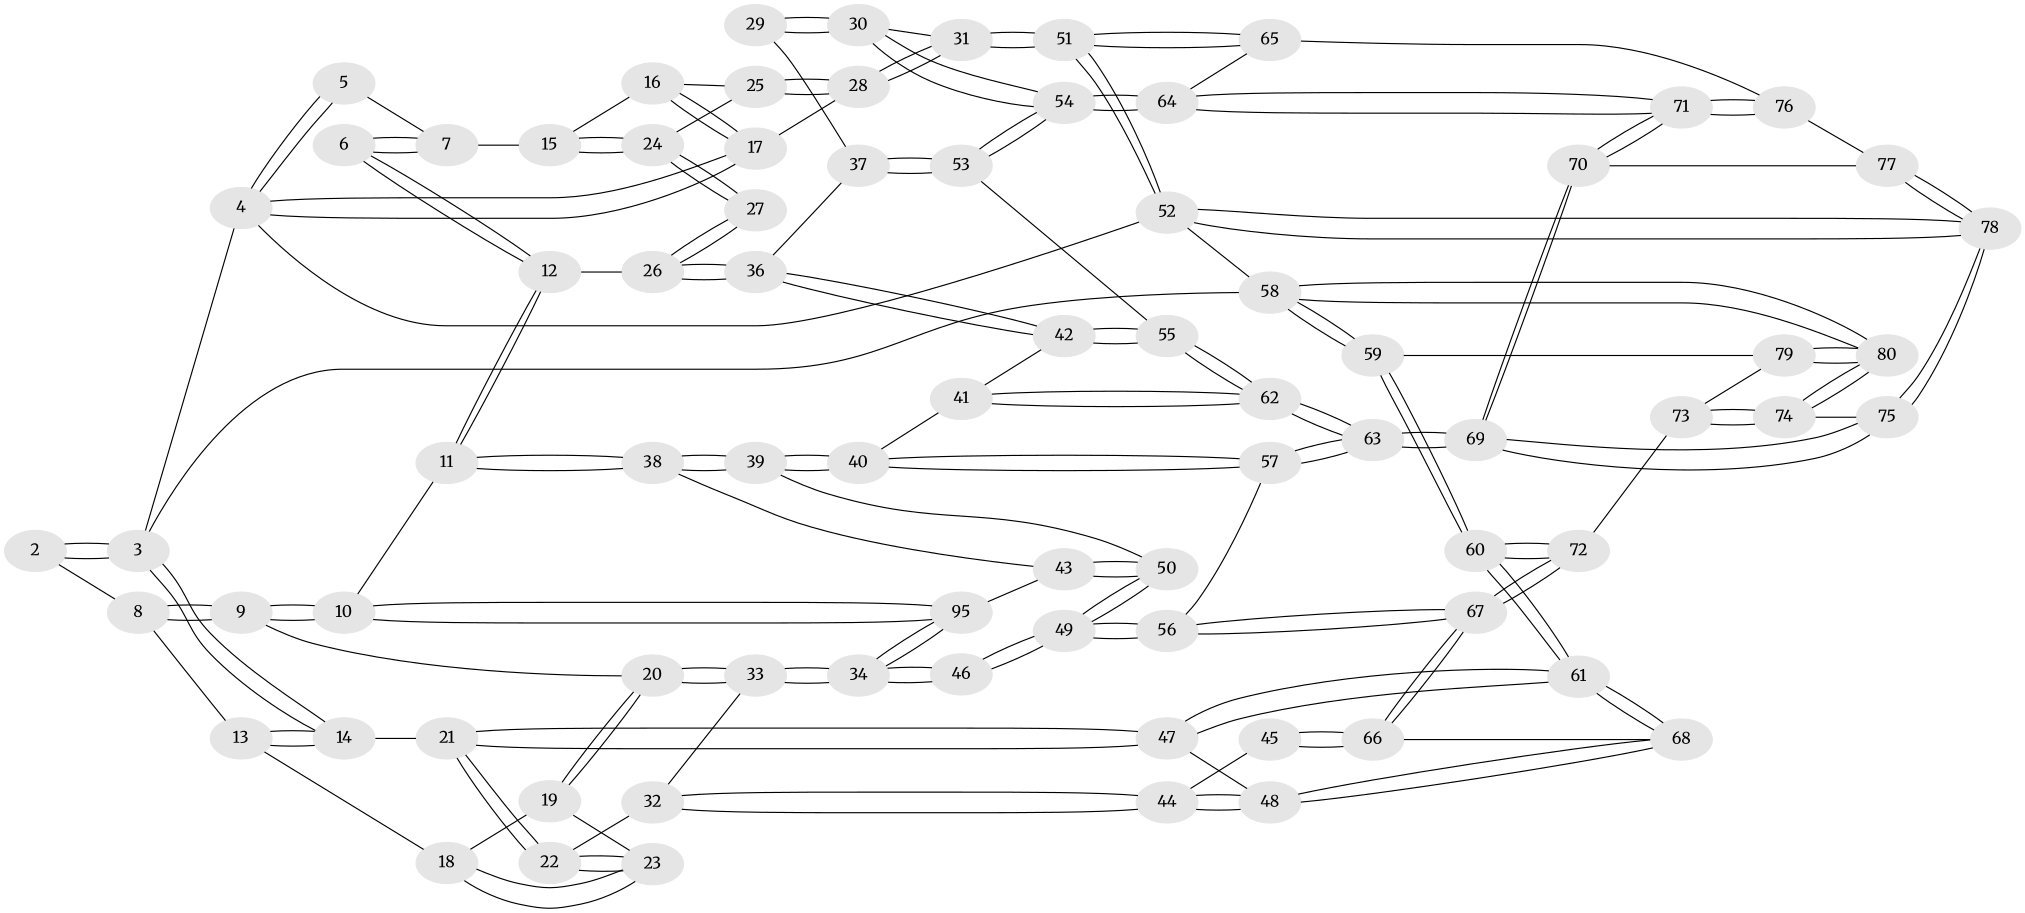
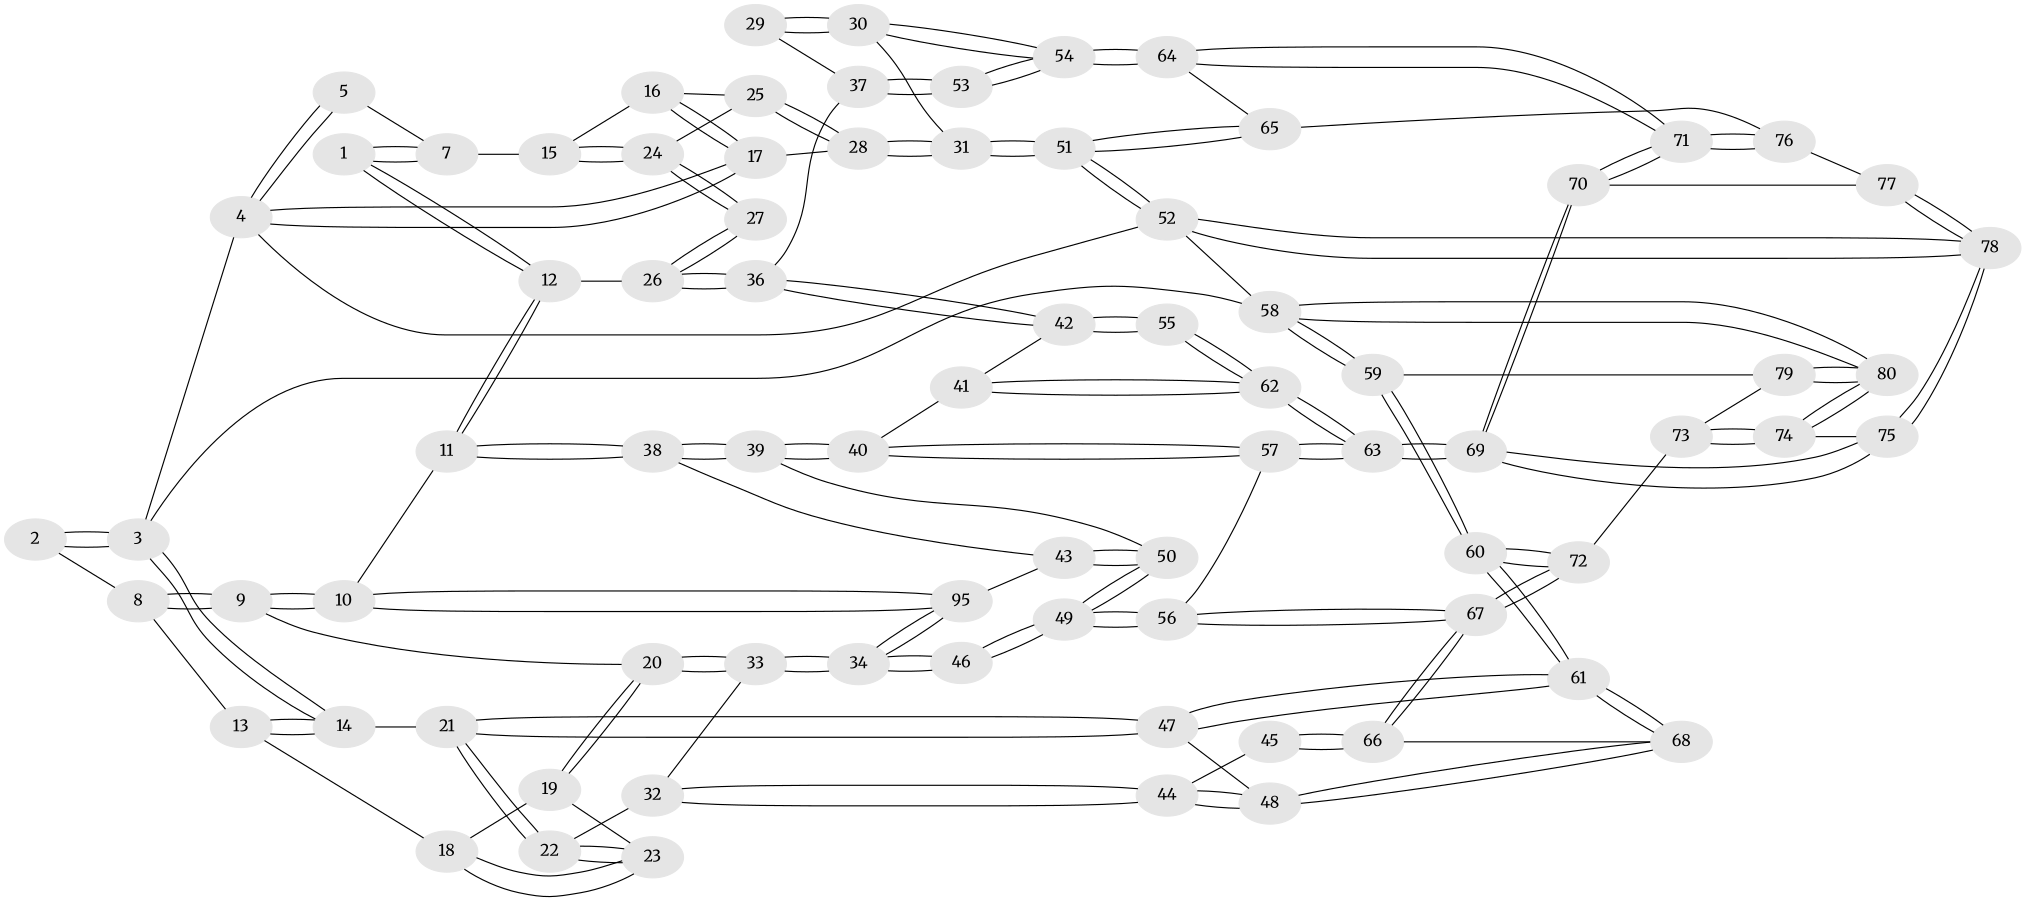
(344, 145) -> (344, 154)
(1068, 254) -> none
